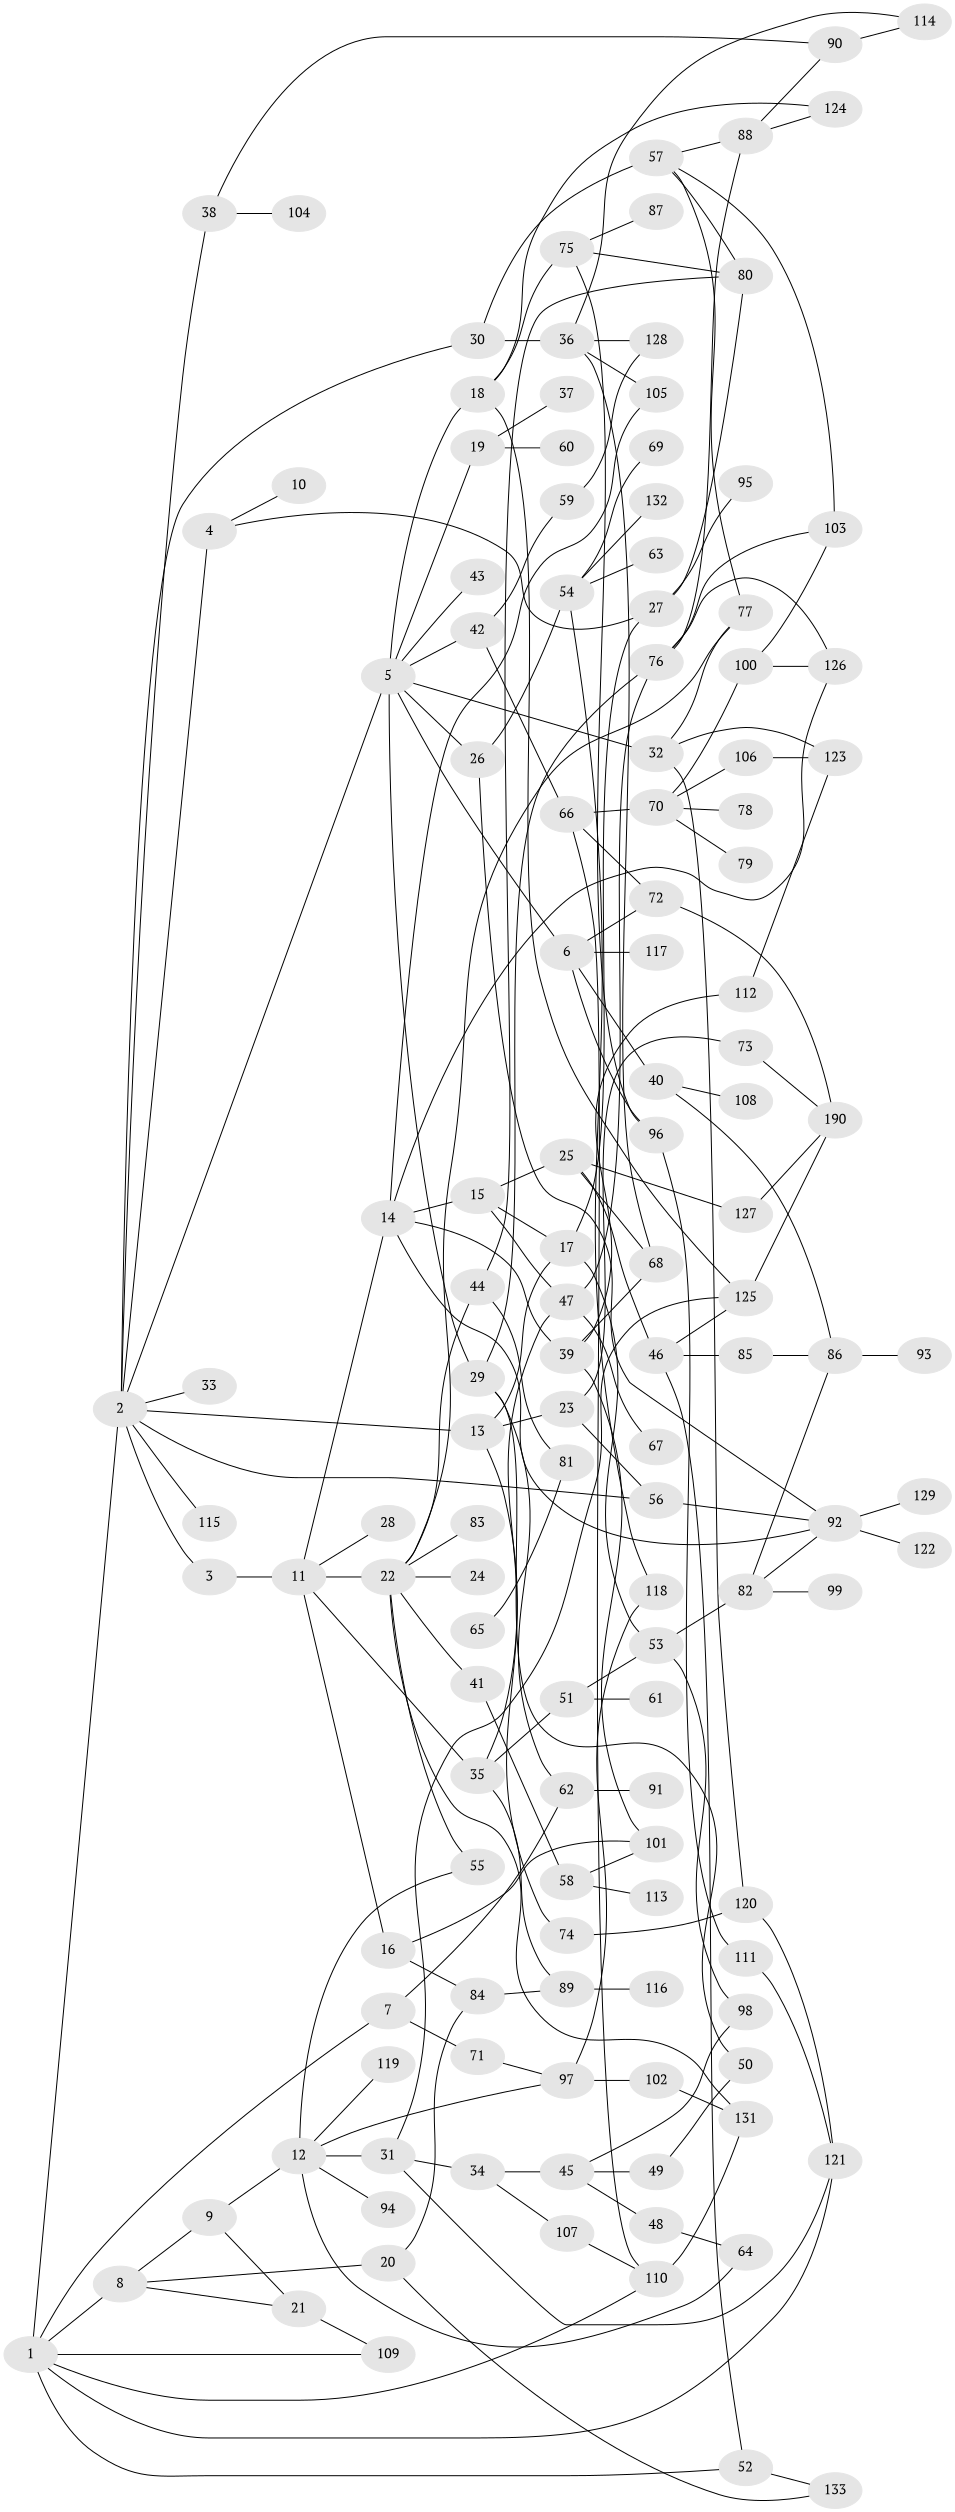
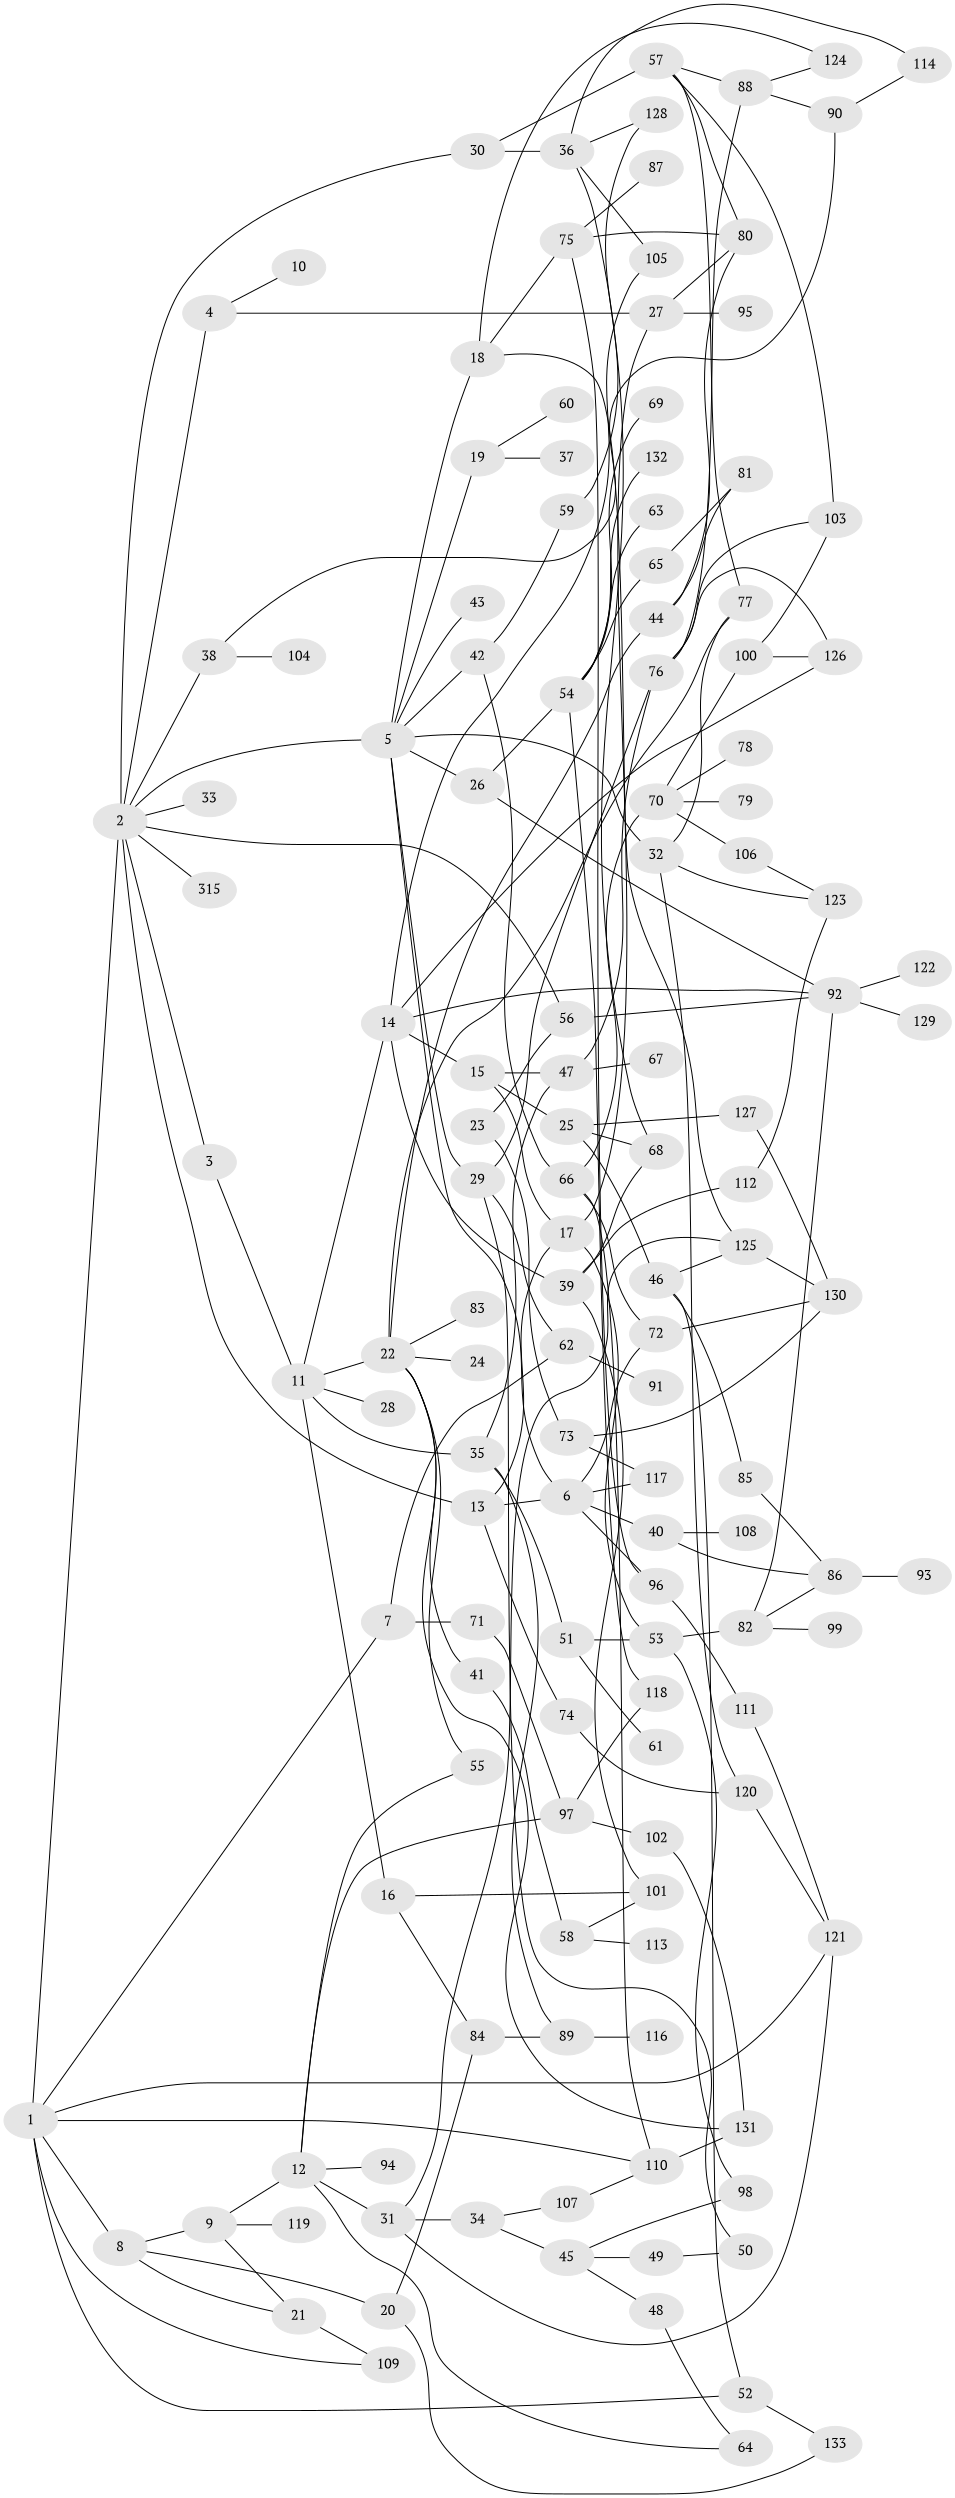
none -> (610, 629)
(835, 1120) -> (835, 1296)
(522, 1421) -> (524, 1502)
none -> (612, 1458)
(210, 1523) -> (210, 890)
(344, 2110) -> (254, 2225)
